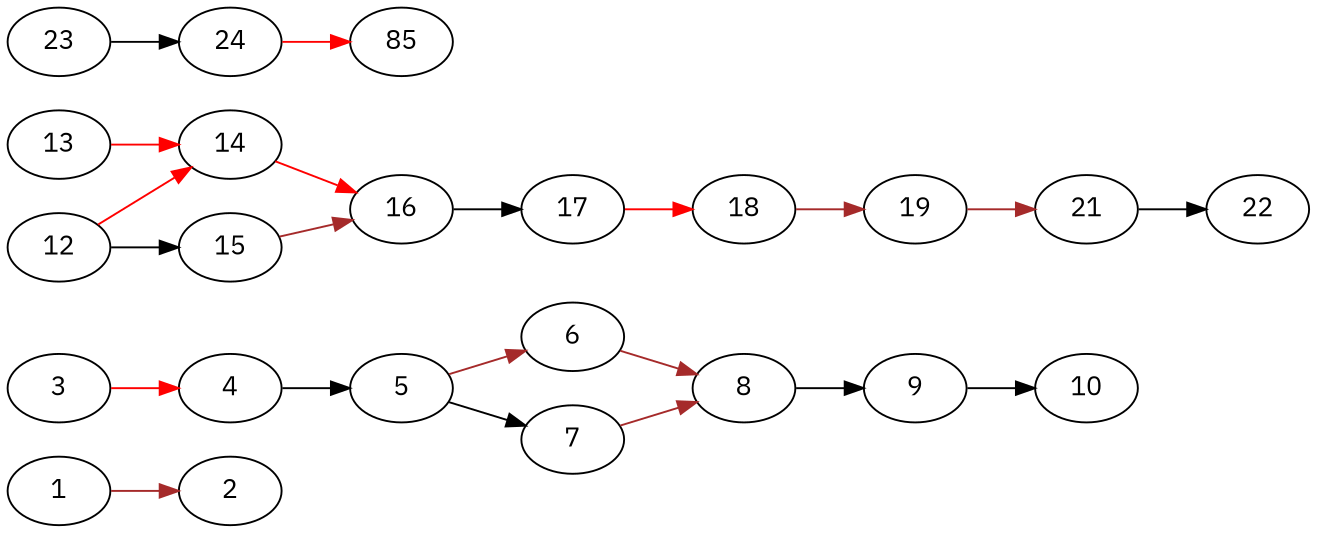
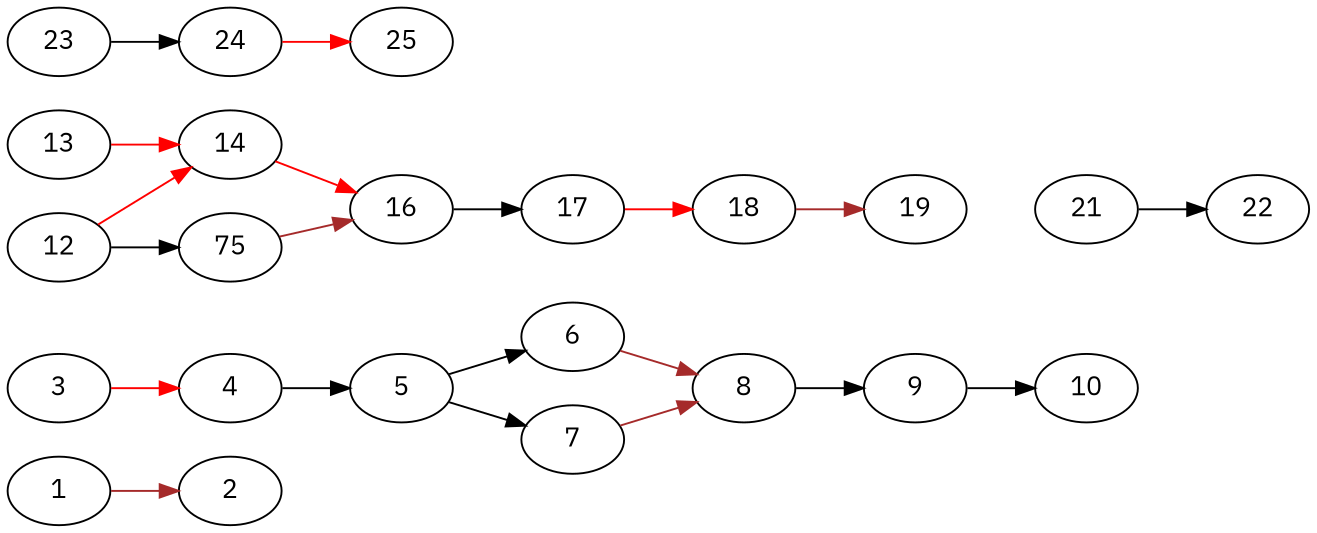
(401, 42) -> (401, 42)
(992, 209) -> none
(230, 247) -> (230, 247)
(478, 365) -> (478, 365)
